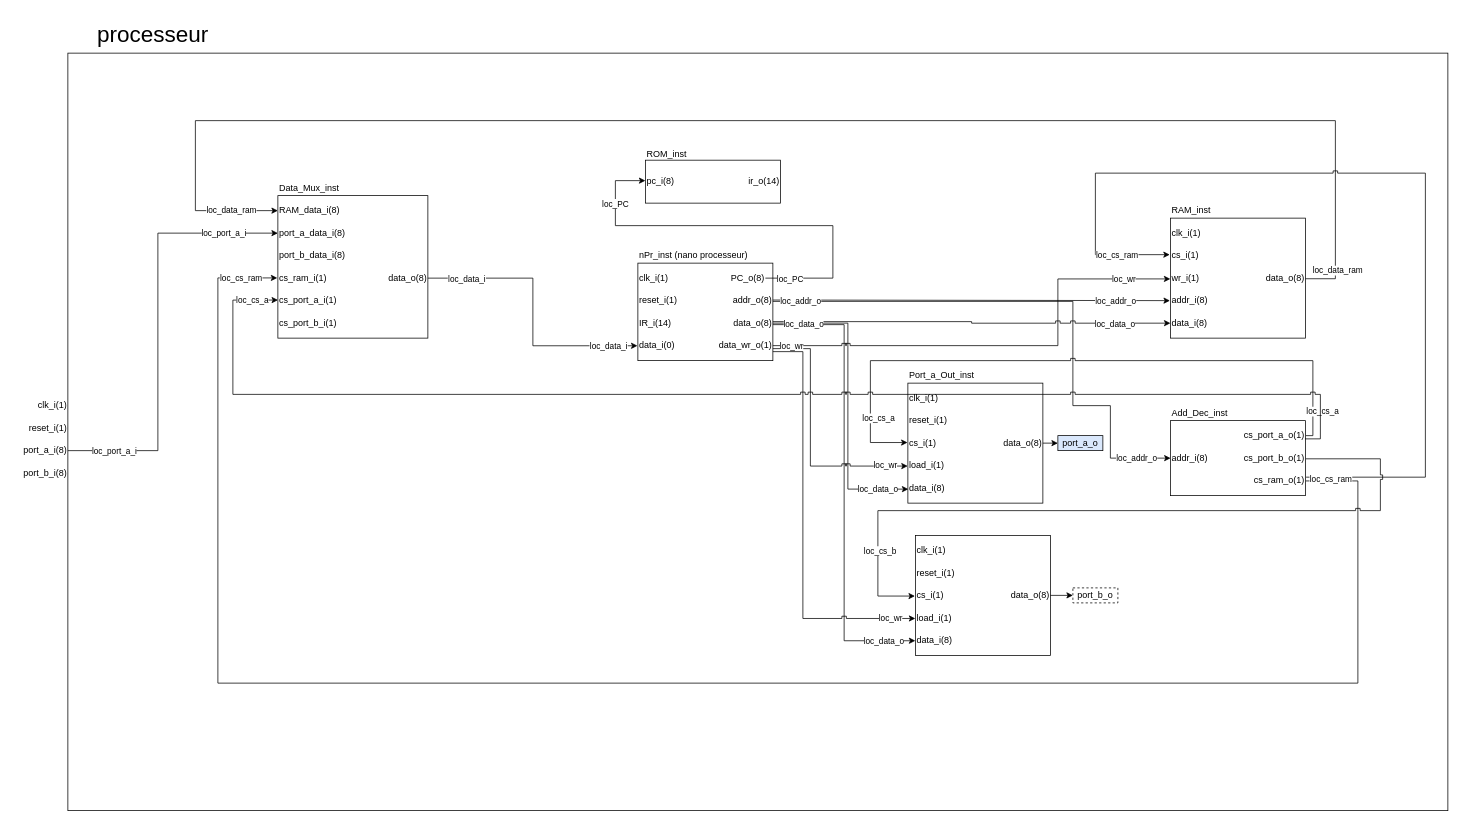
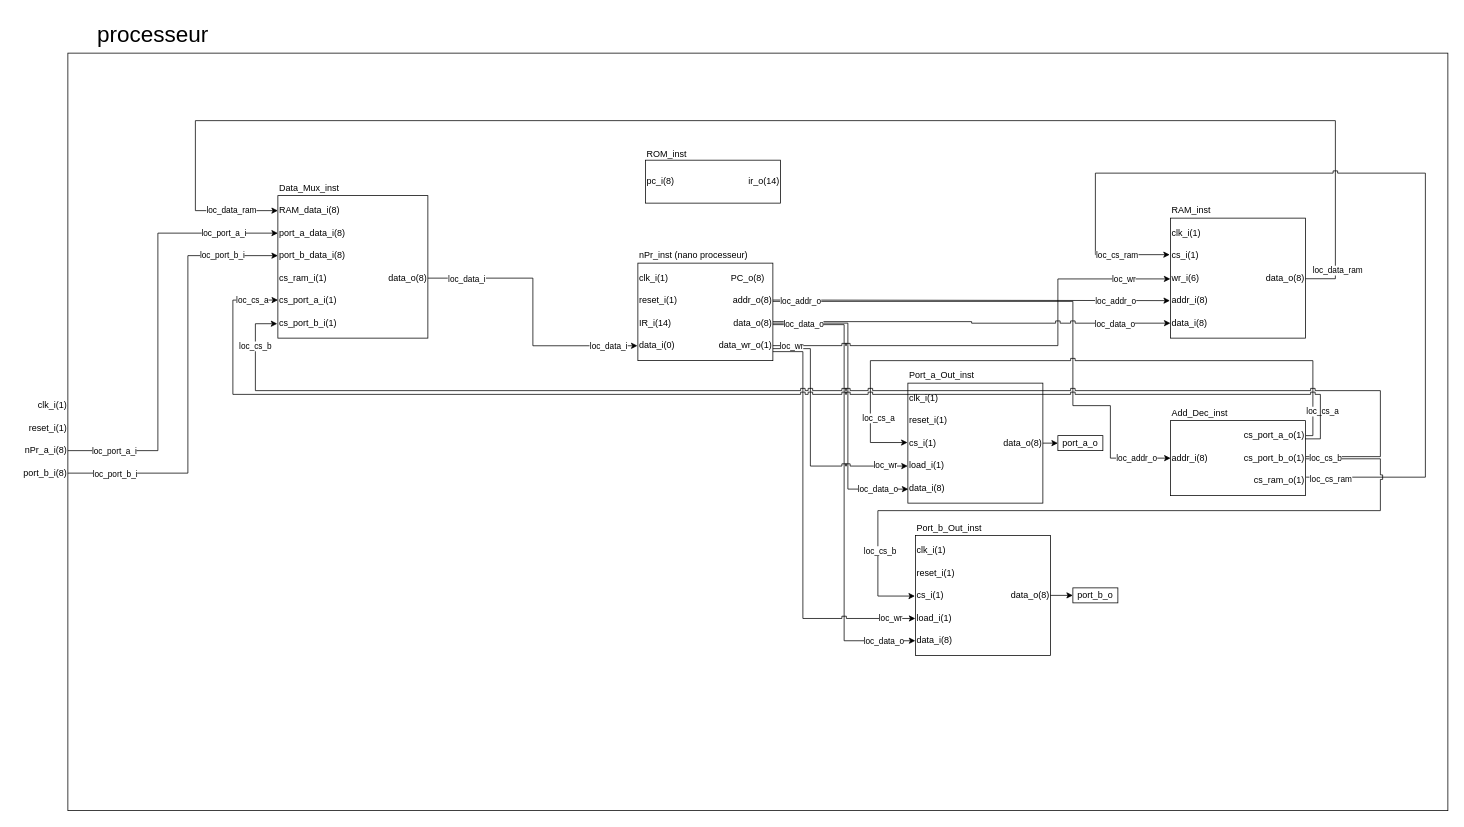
(691, 225) -> none
none -> (229, 255)
(247, 278) -> none
(1188, 278) -> (1188, 278)
none -> (485, 390)
(1080, 443) -> (1080, 443)
(41, 450) -> (43, 450)
none -> (960, 528)
(1095, 595) -> (1095, 595)
